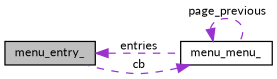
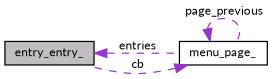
(50, 53) -> (49, 53)
(226, 53) -> (223, 53)
